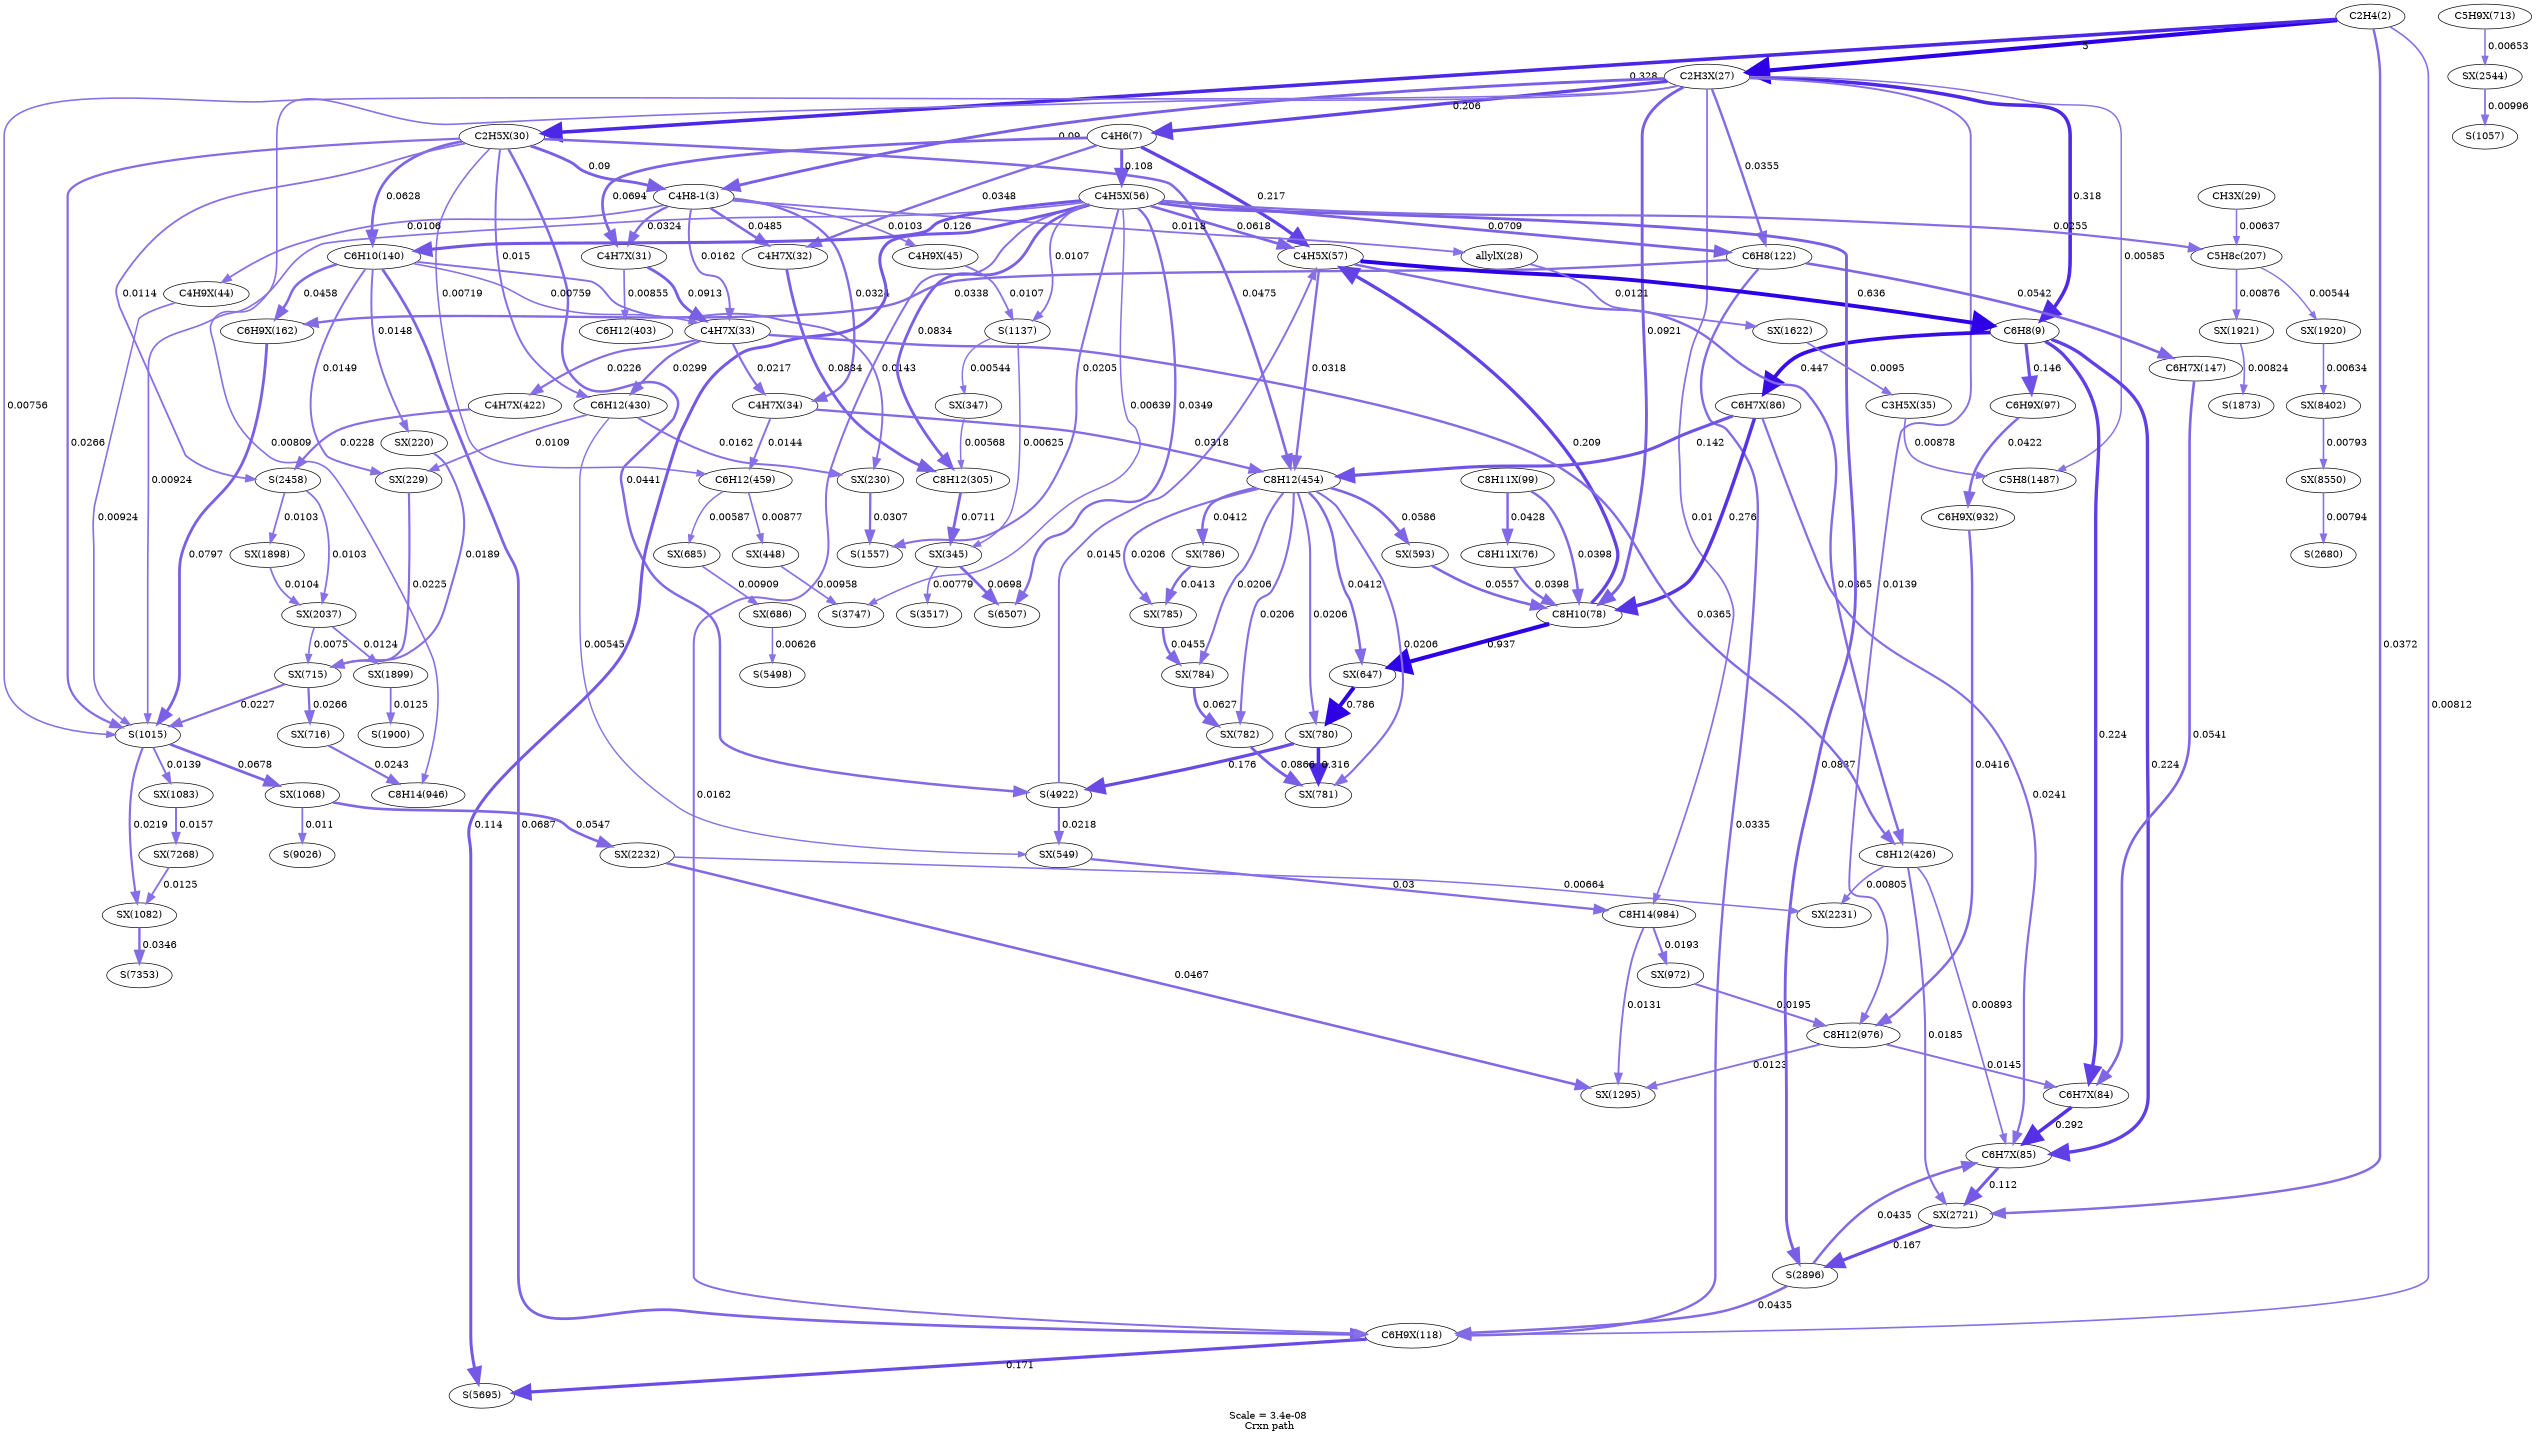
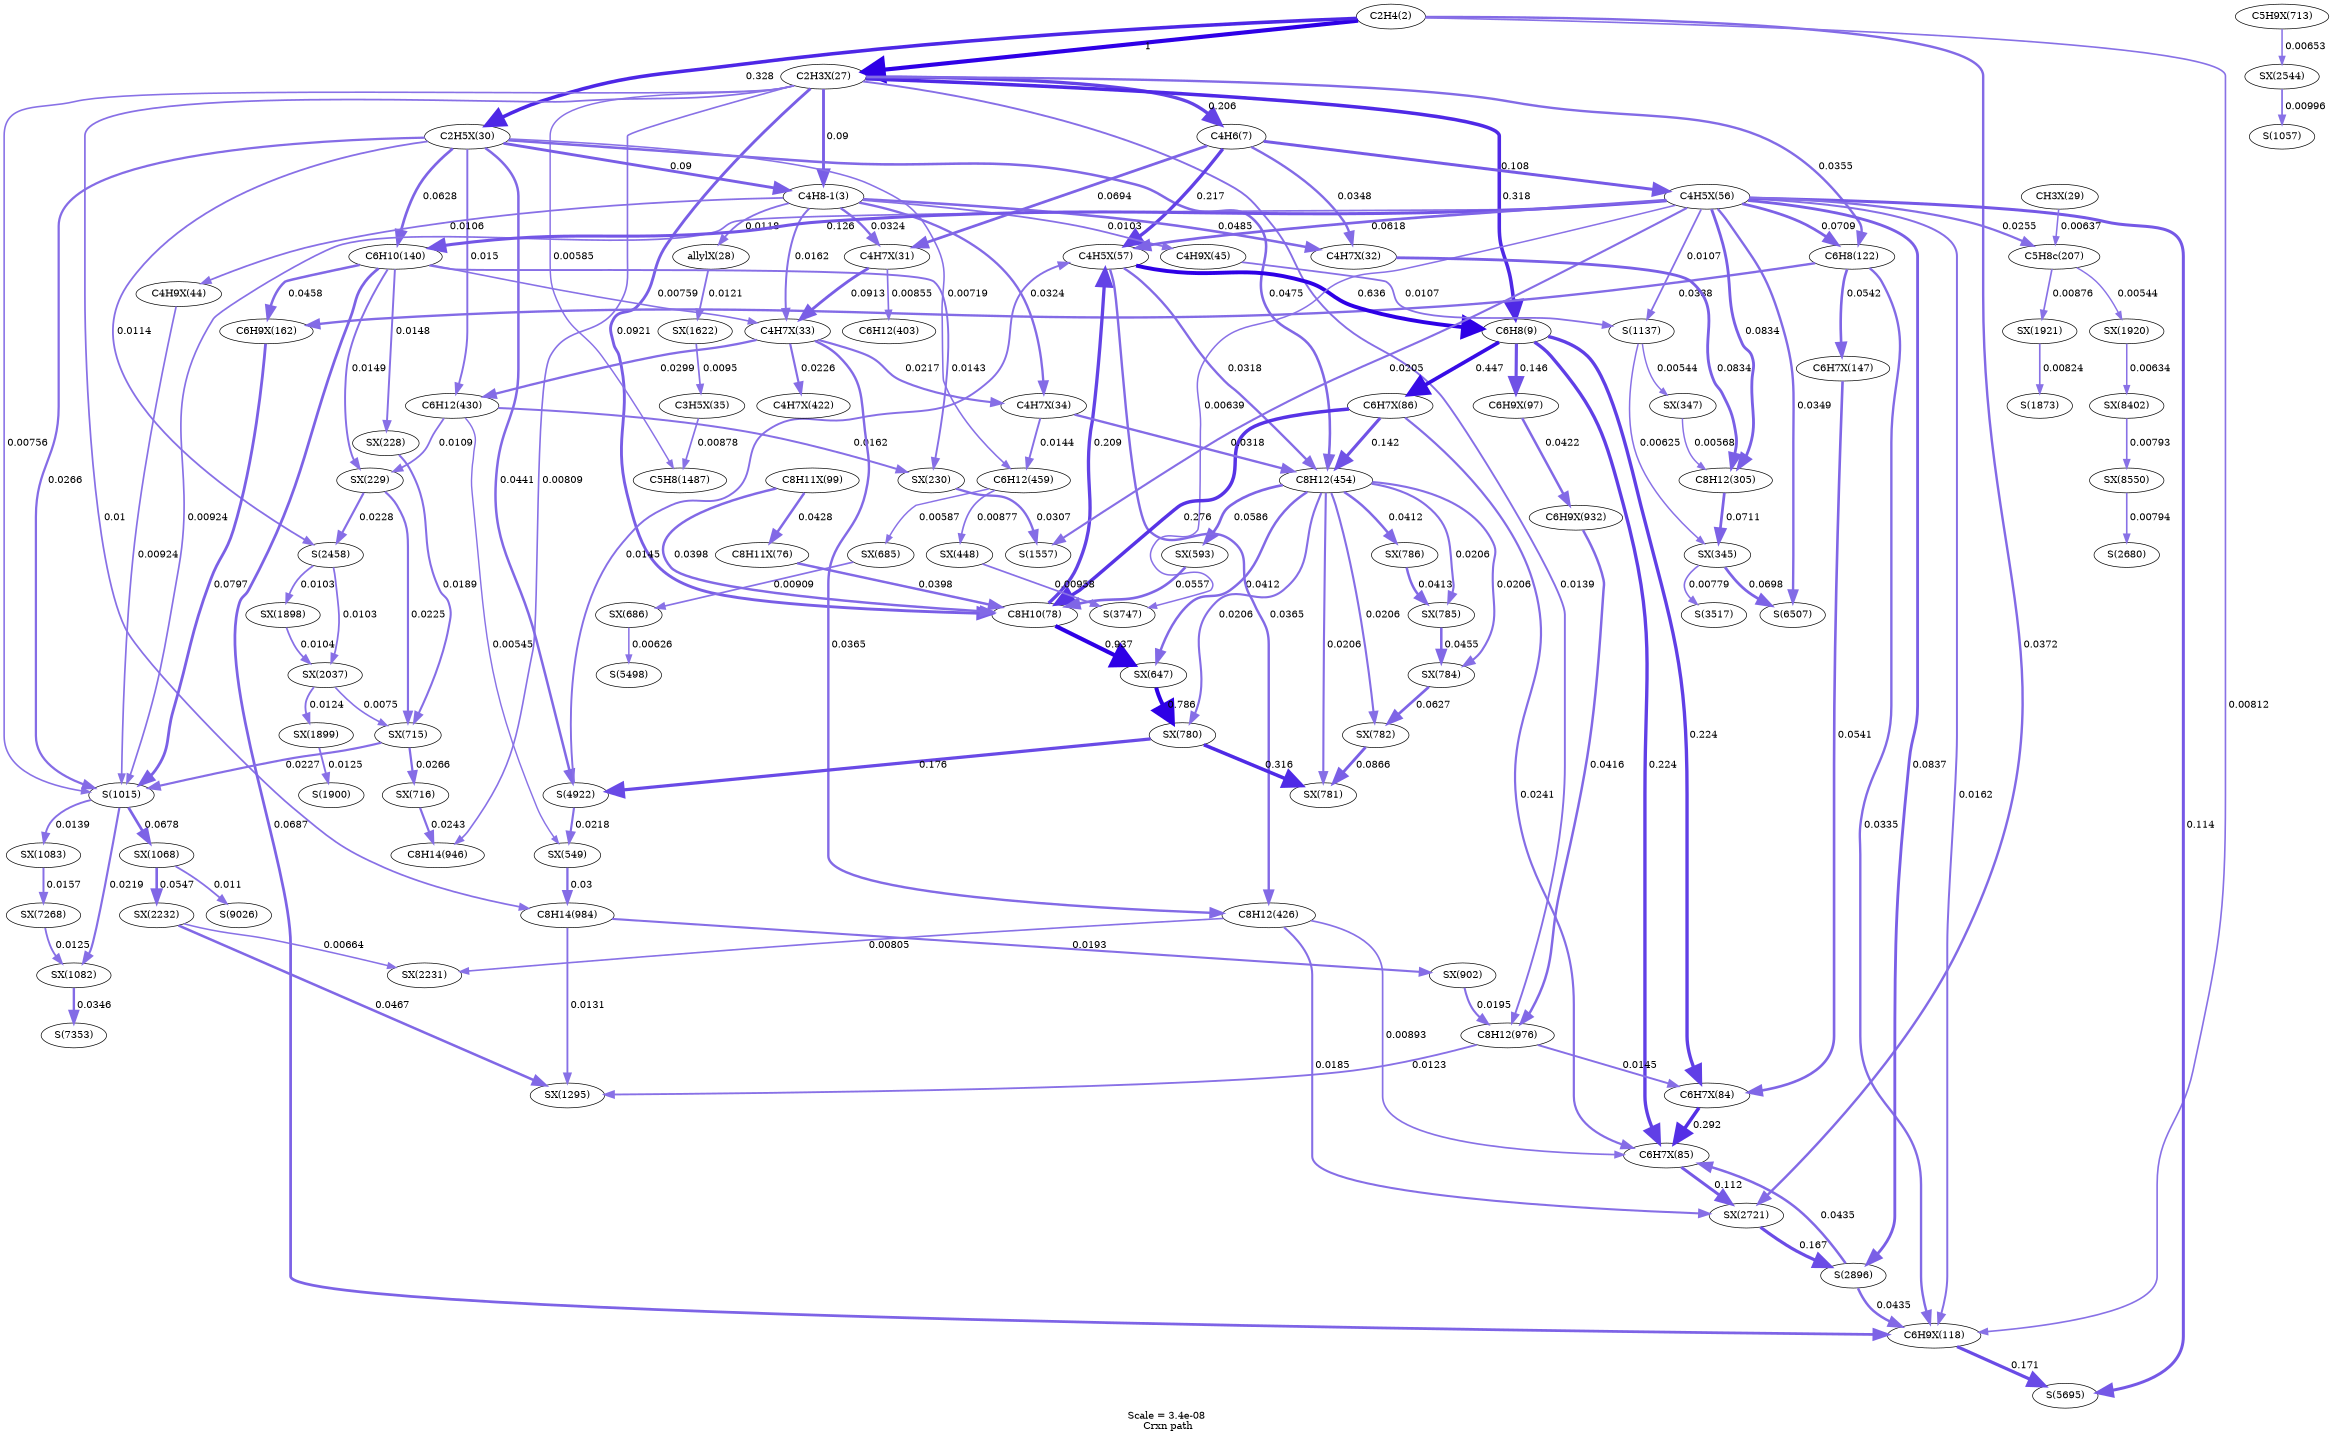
(2084, 47) -> (1147, 47)
(380, 419) -> (353, 513)
(414, 443) -> (386, 443)
(1670, 975) -> (1463, 975)
